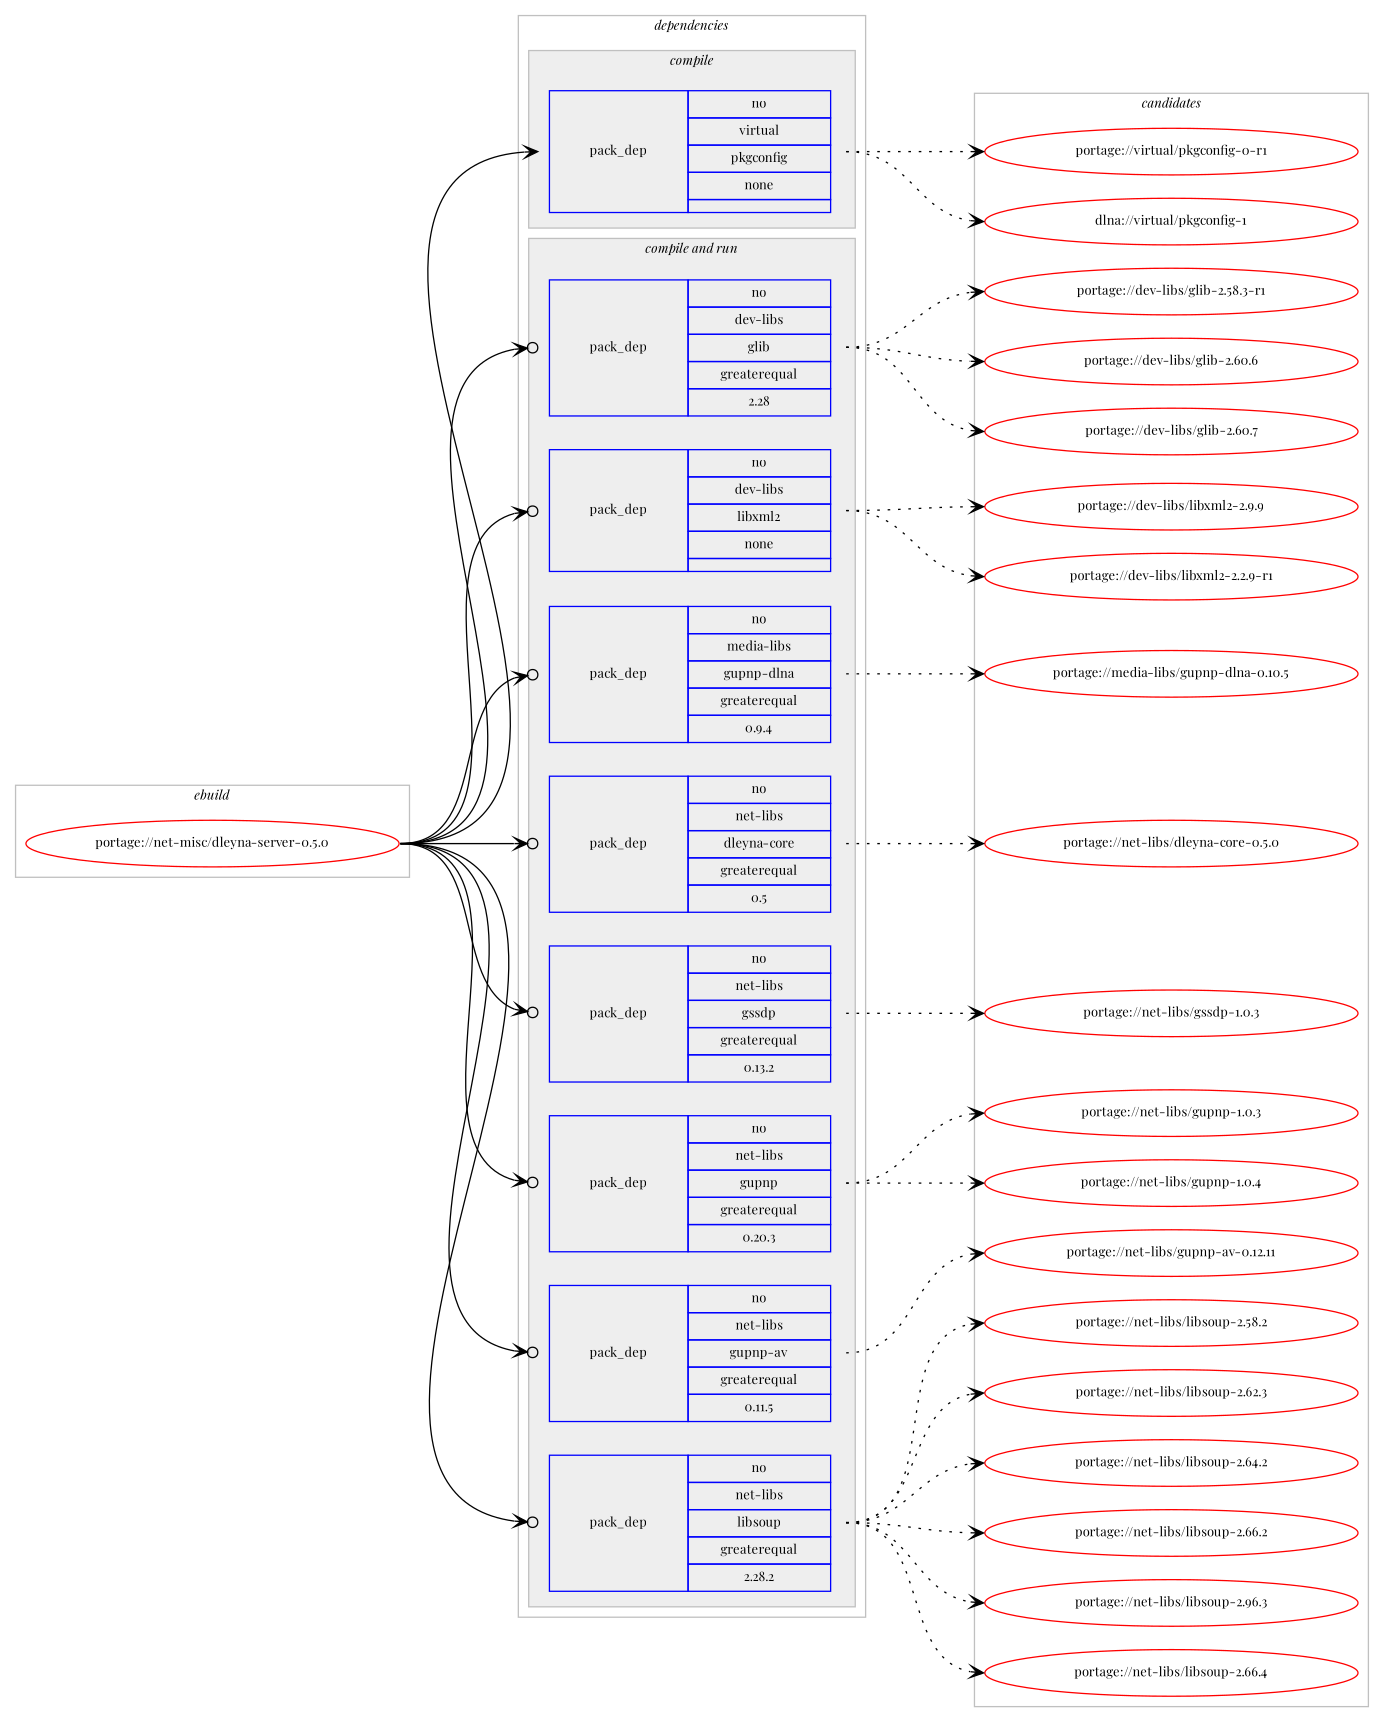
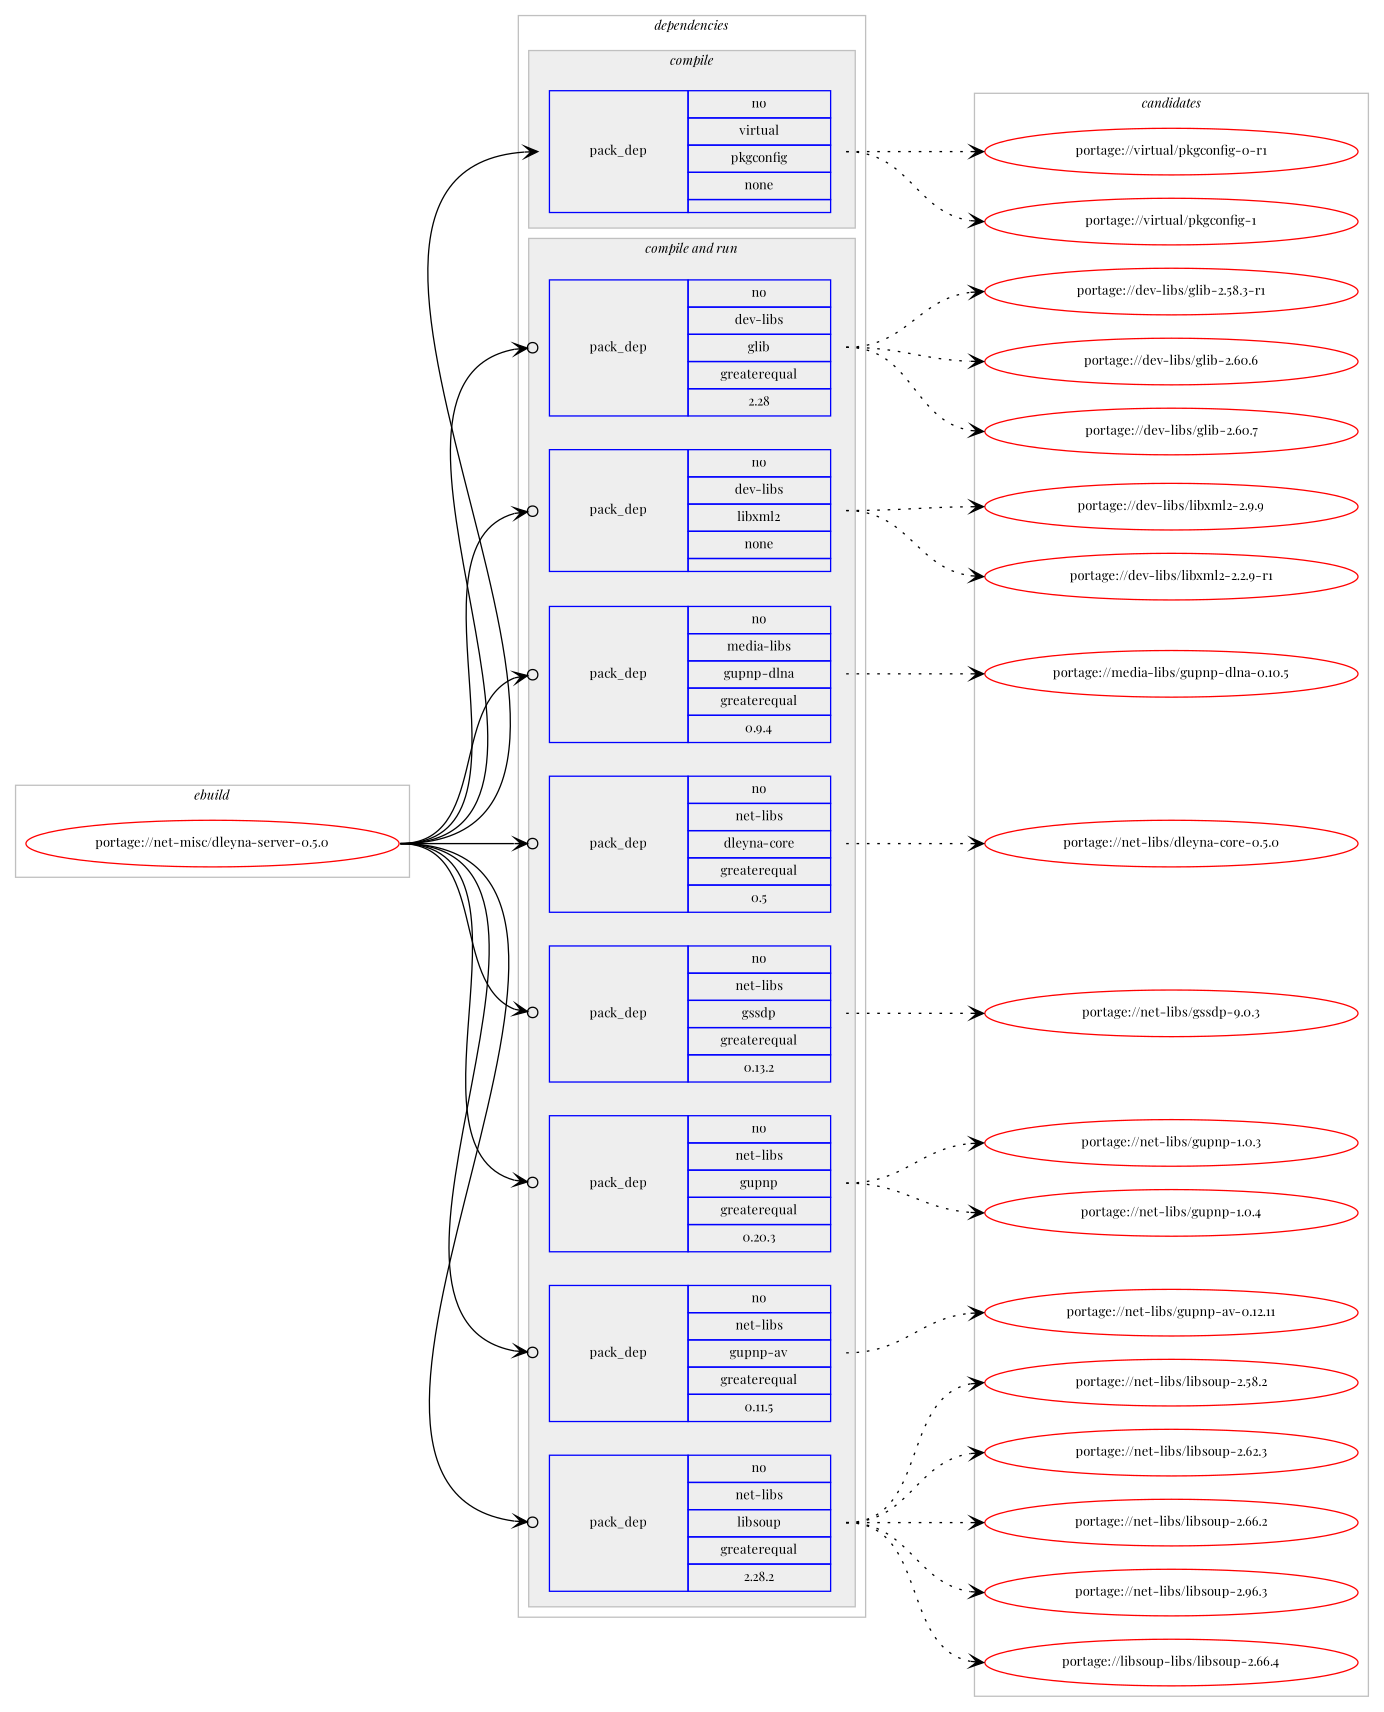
(1171, 222) -> (1171, 222)
(1171, 1013) -> (1171, 1013)
(1171, 1463) -> none
(1171, 1673) -> (1171, 1663)
